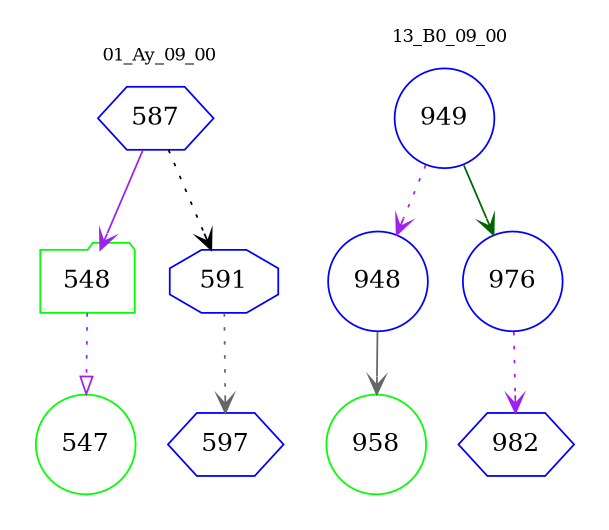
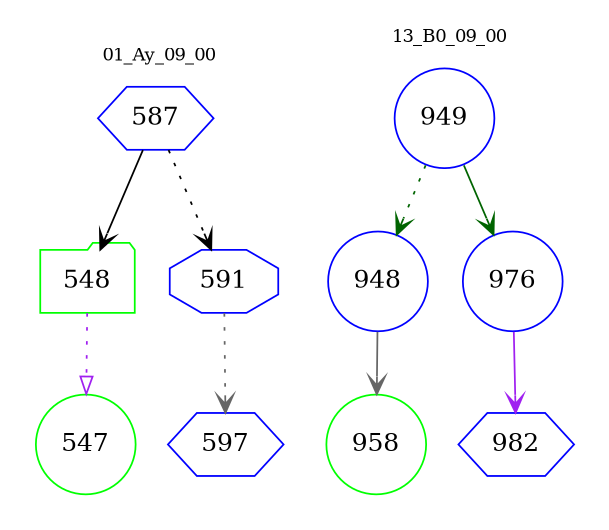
(125, 192) -> (125, 192)
(415, 192) -> (415, 192)
(515, 363) -> (515, 363)
